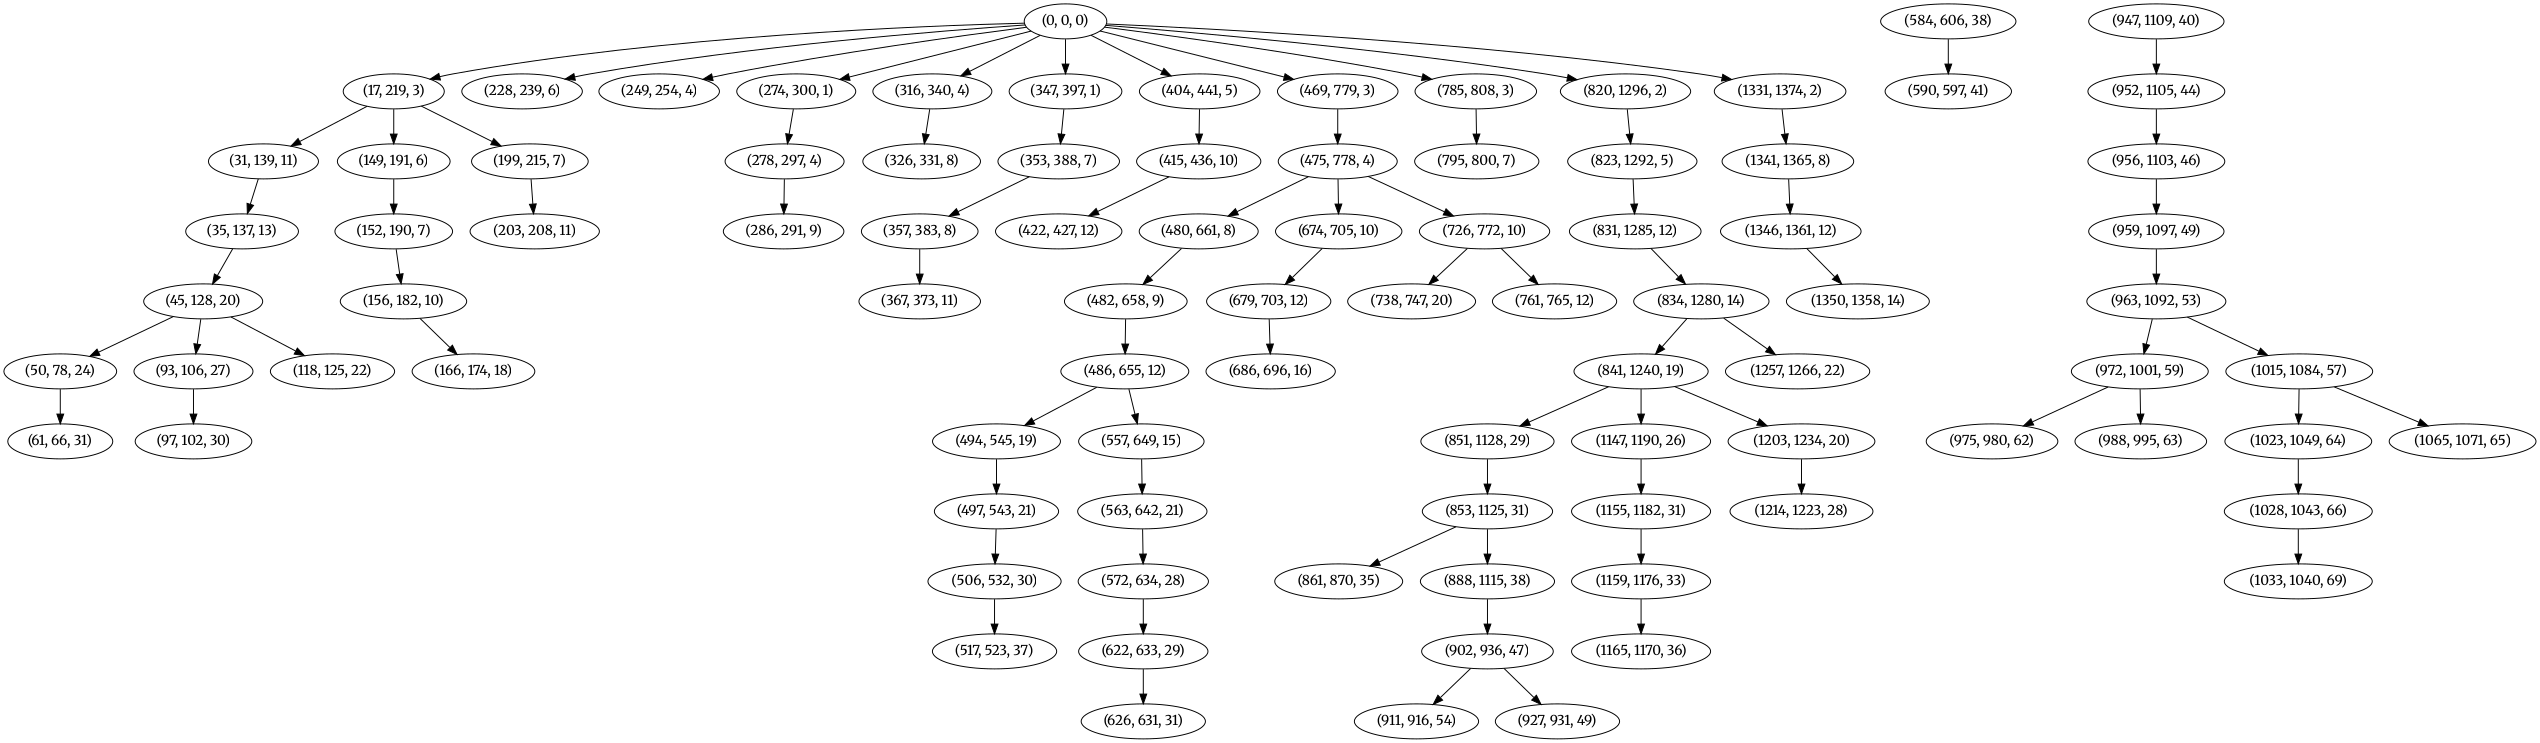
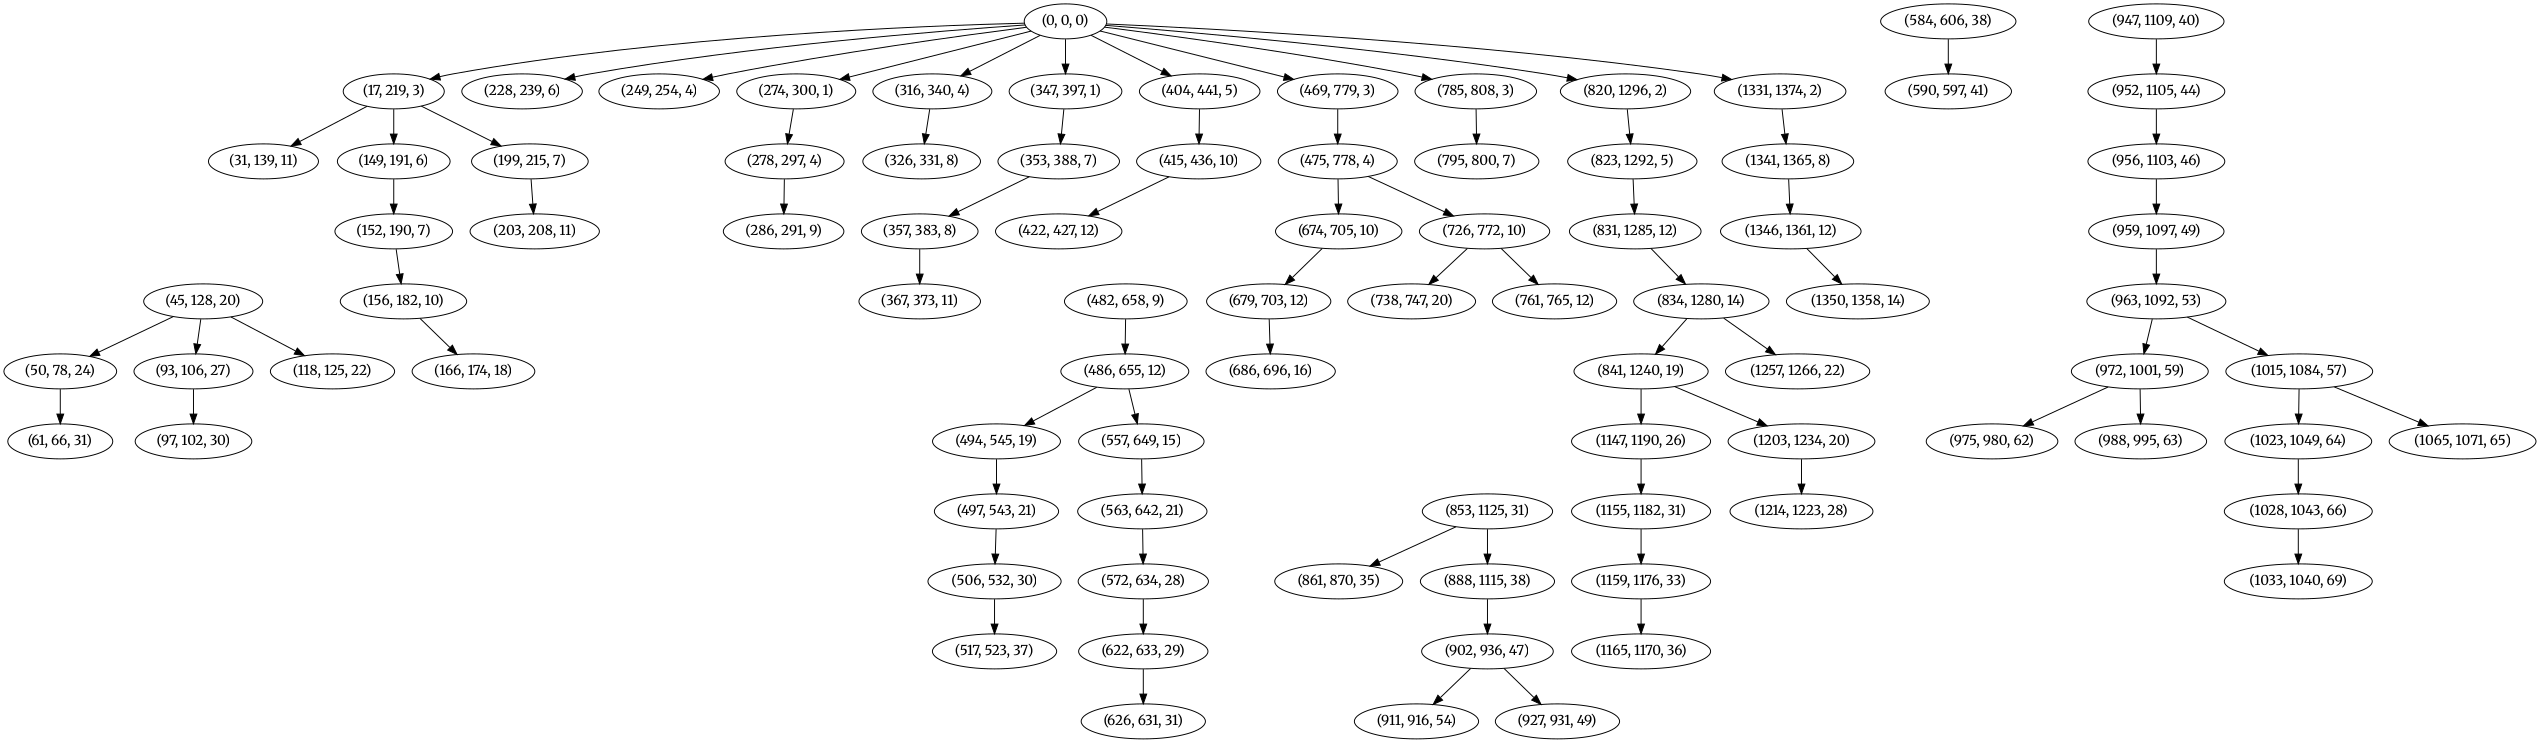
(242, 231) -> none
(1199, 231) -> none
(1488, 441) -> none
